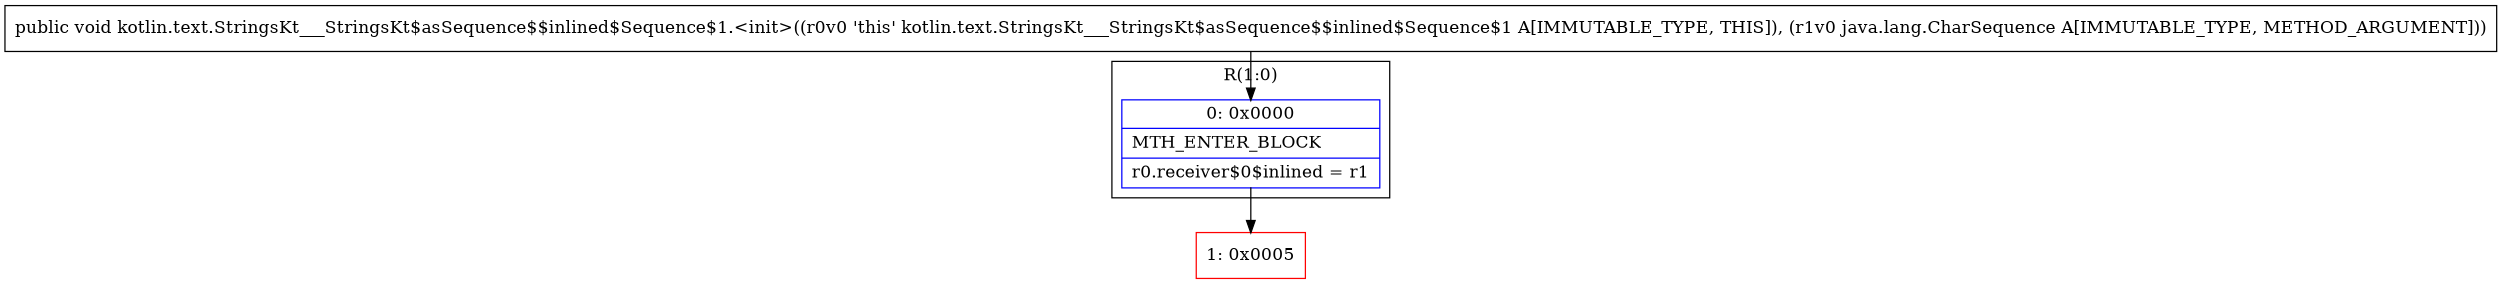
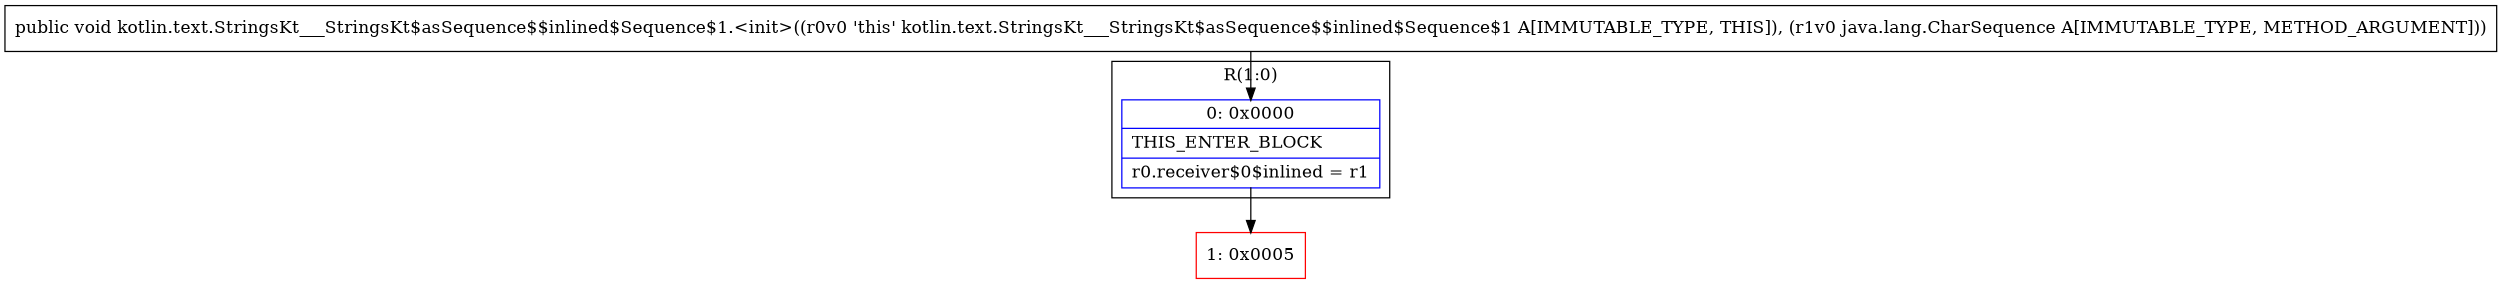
(1227, 143) -> (1227, 143)
